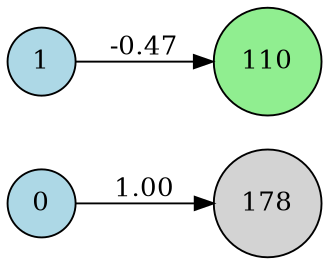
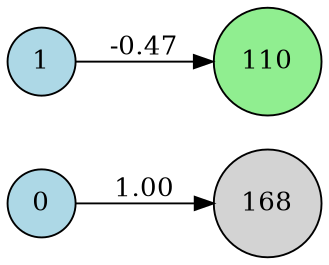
(268, 203) -> (268, 203)
